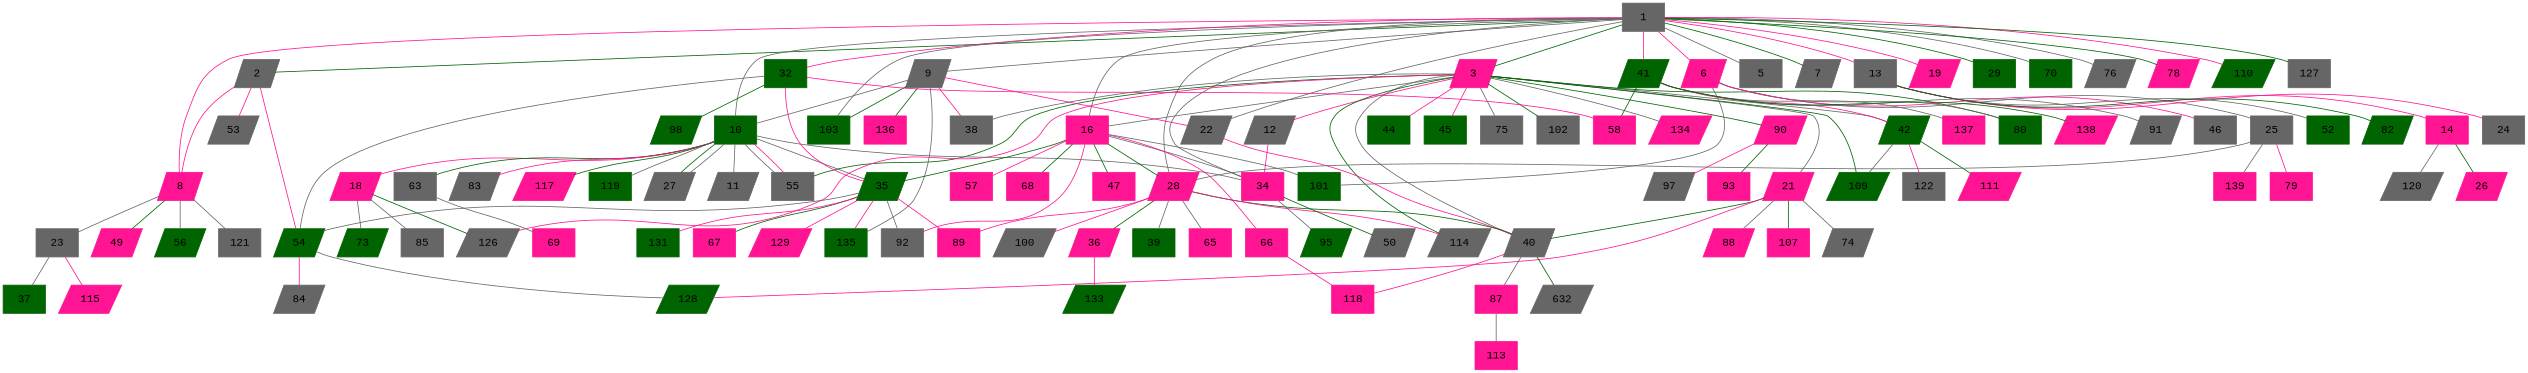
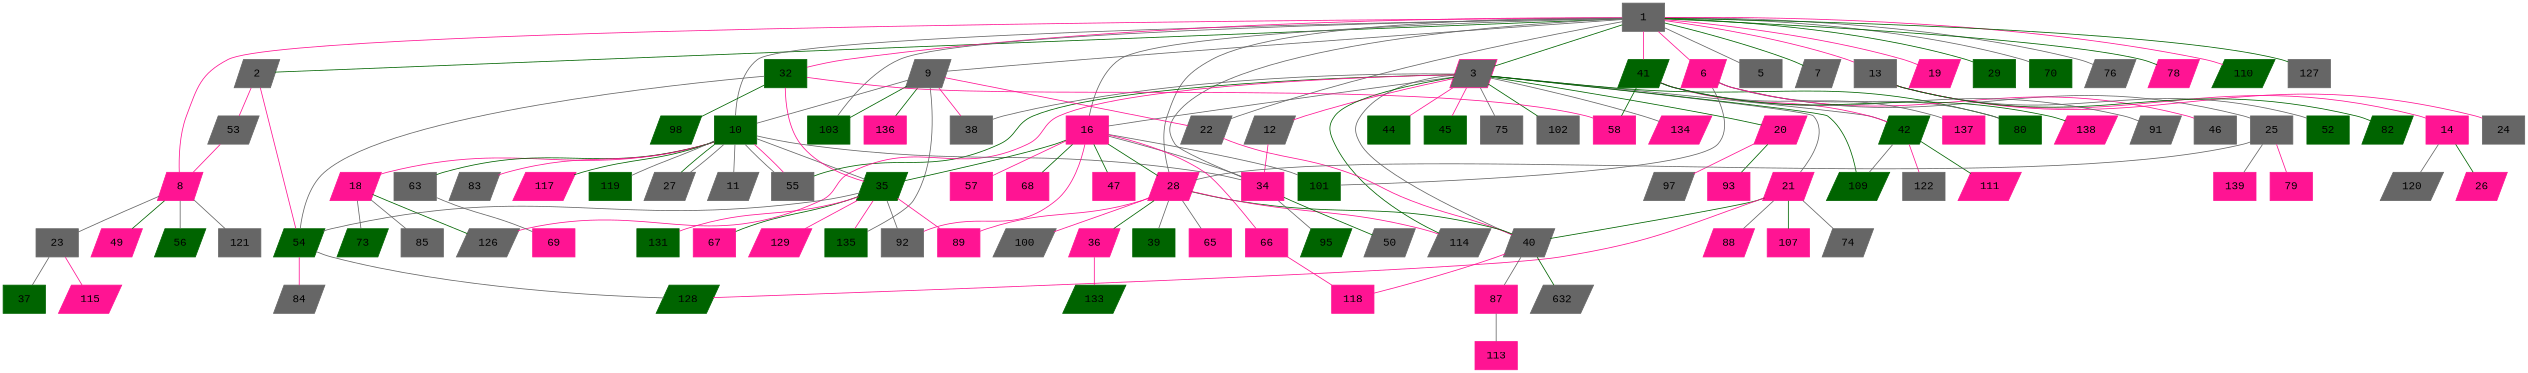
(1473, 74) -> (1473, 74)
(198, 123) -> (207, 158)
(1781, 130) -> (1781, 130)
